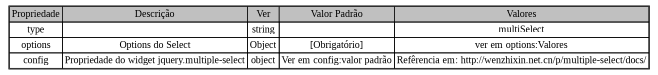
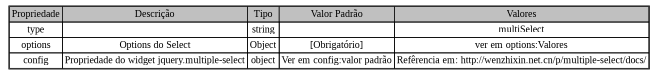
(263, 14) -> (263, 14)
